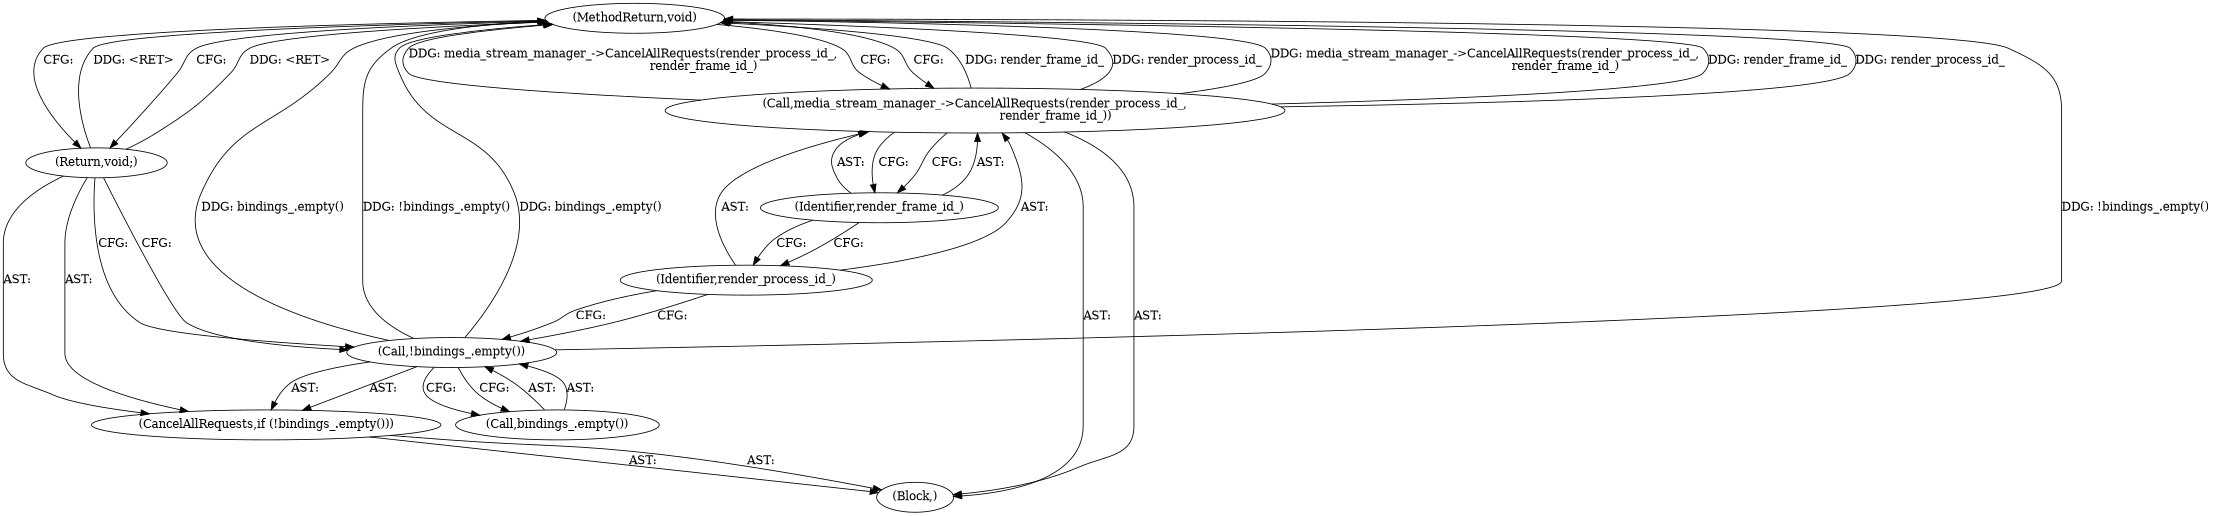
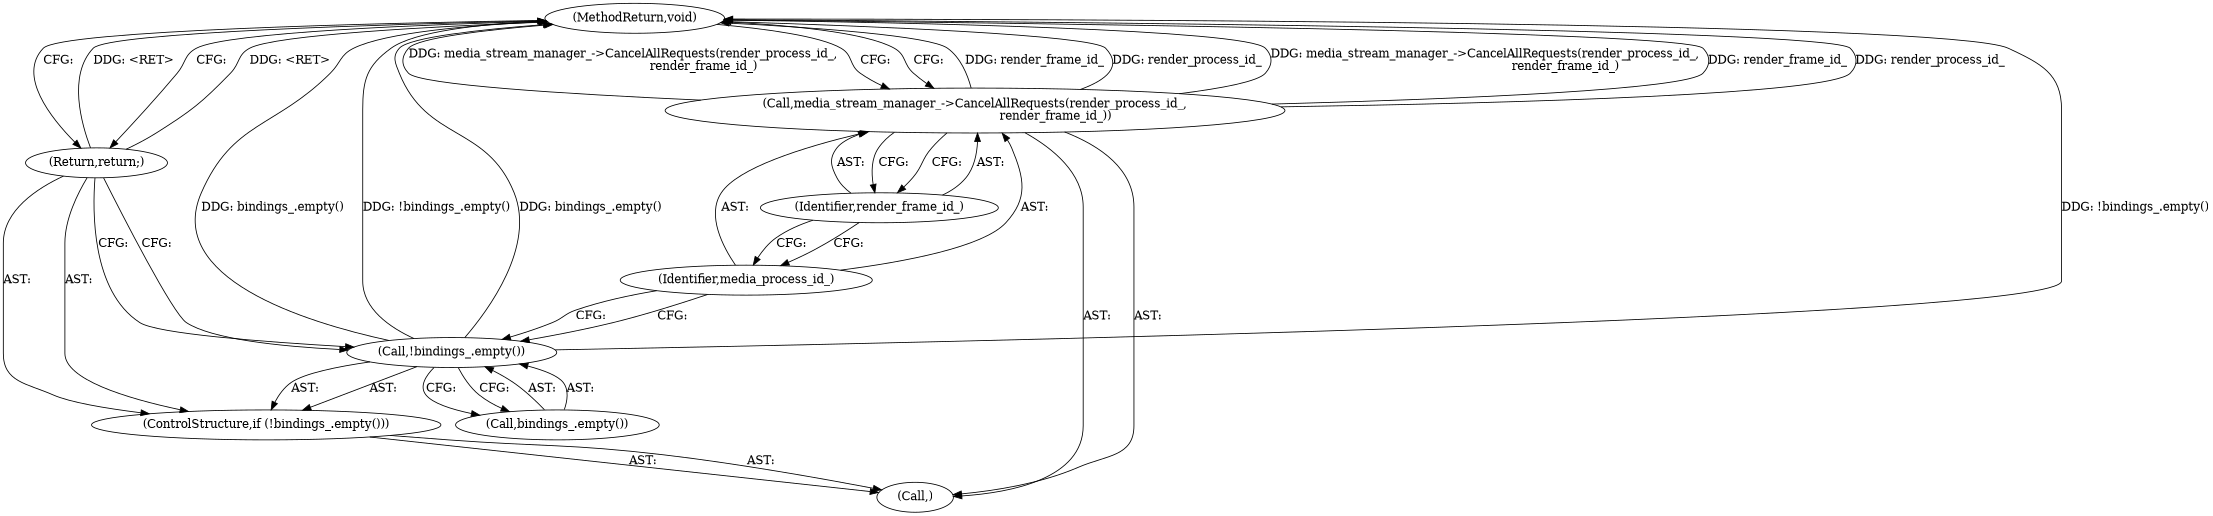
(97, 163) -> (97, 163)
(746, 280) -> (746, 280)
(266, 425) -> (266, 425)
(915, 497) -> (915, 497)
